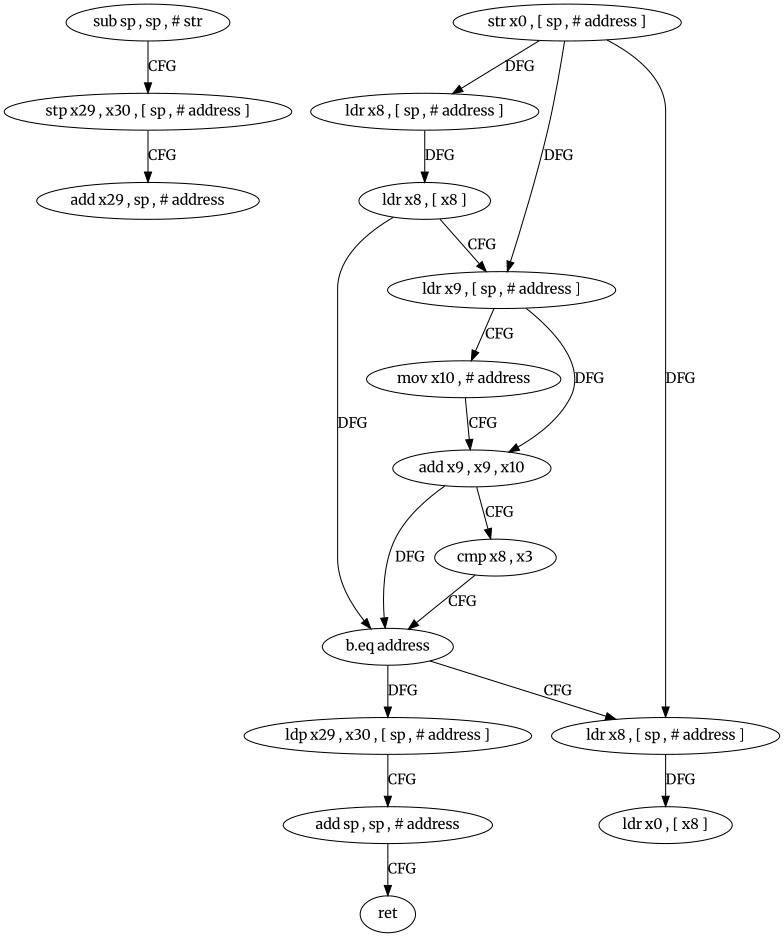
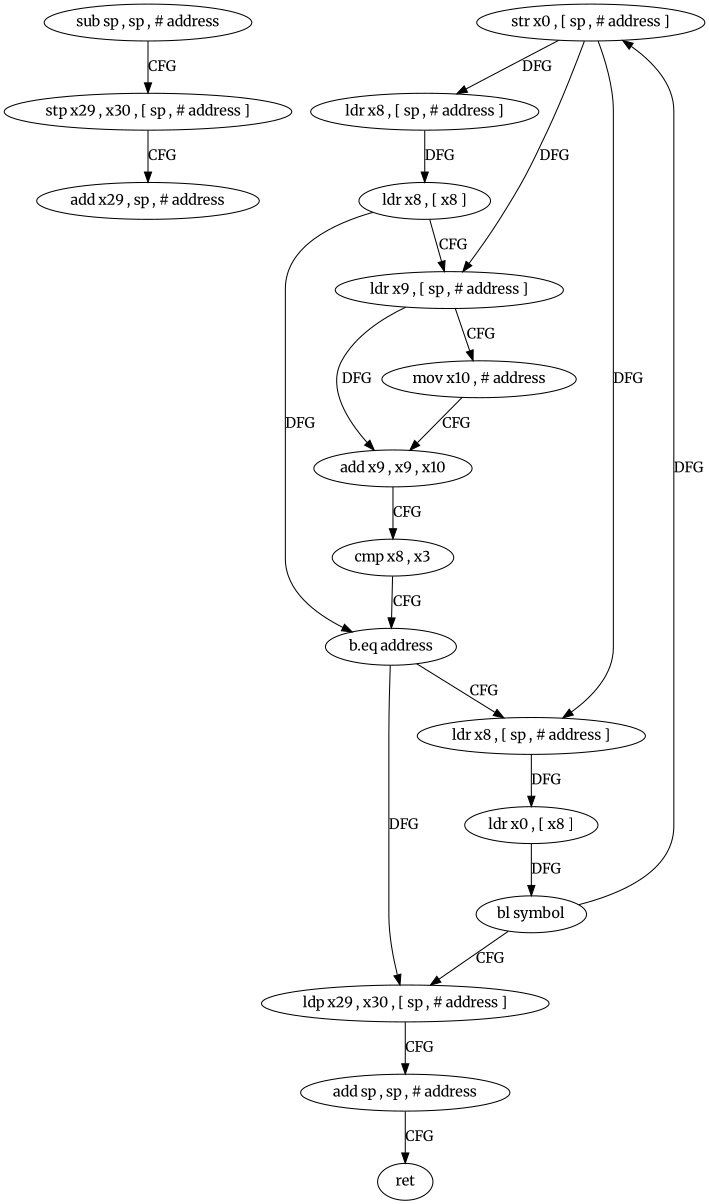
(148, 23) -> (148, 23)
(394, 542) -> none
none -> (531, 914)
